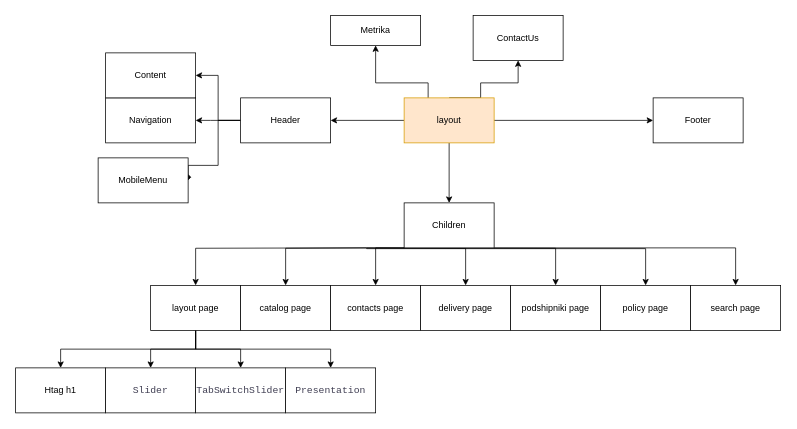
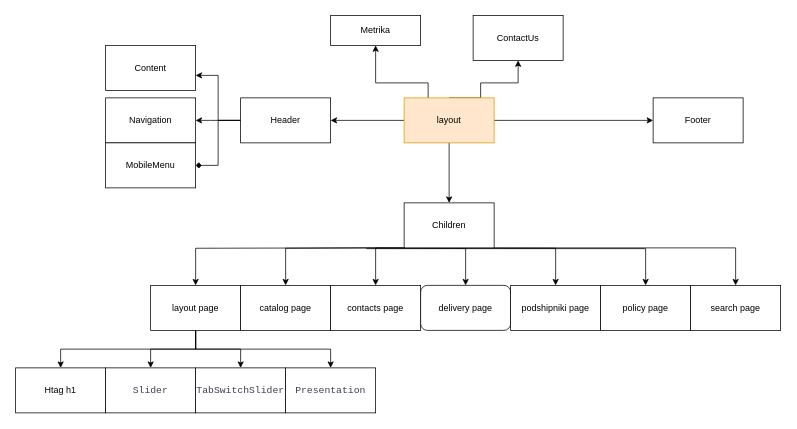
(150, 75) -> (150, 68)
(143, 180) -> (150, 165)
(465, 308) -> (465, 308)
